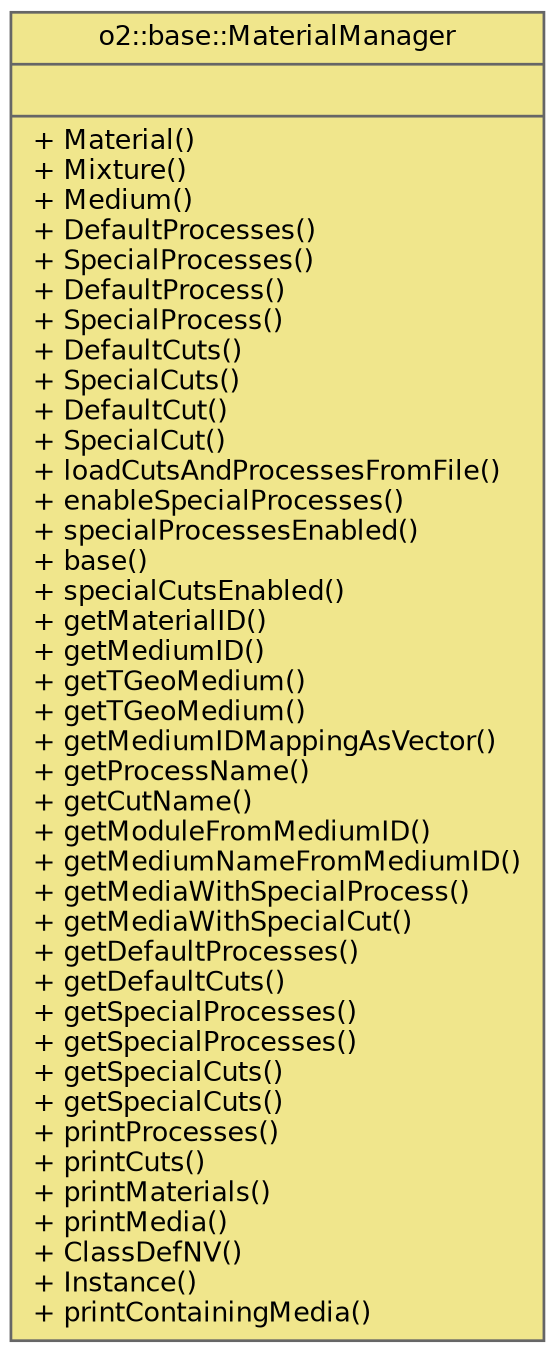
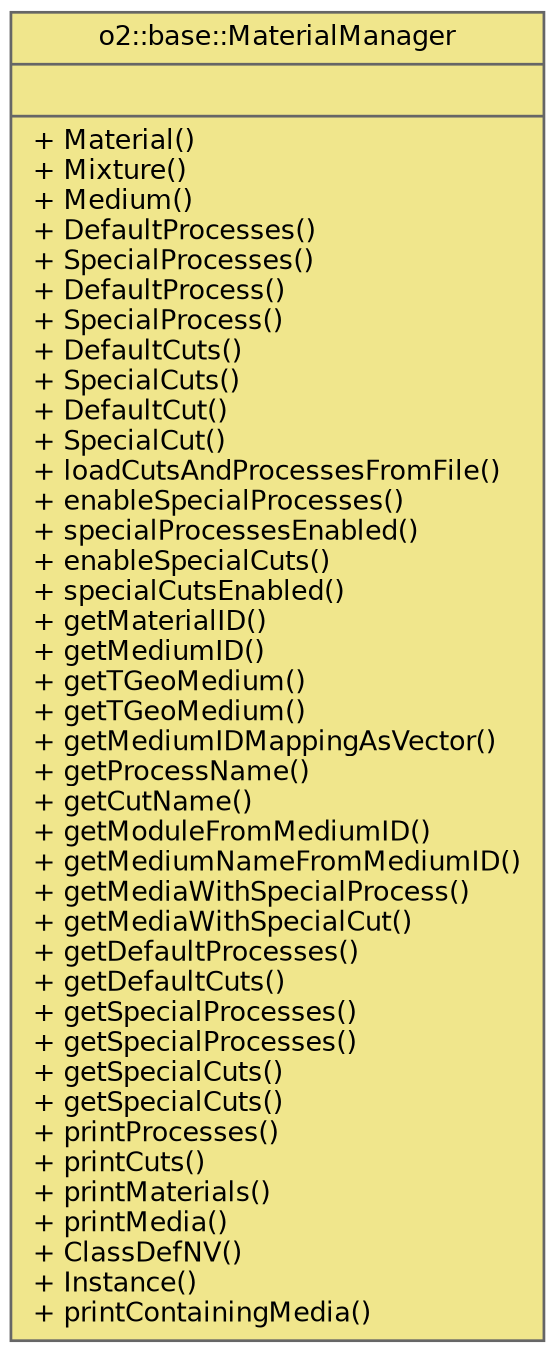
(92, 562) -> (182, 562)
